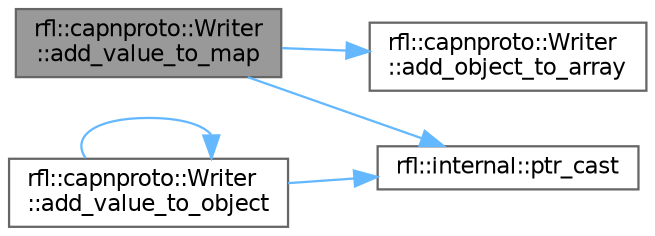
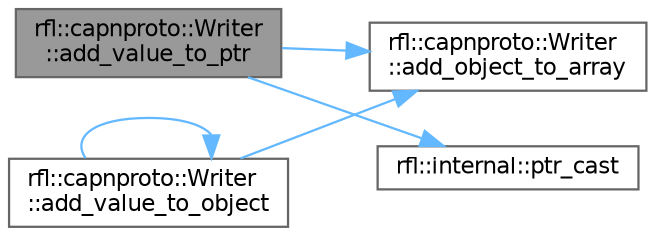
(149, 43) -> (149, 43)
(321, 181) -> (318, 129)
